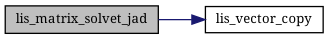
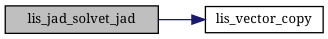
(82, 20) -> (82, 20)
